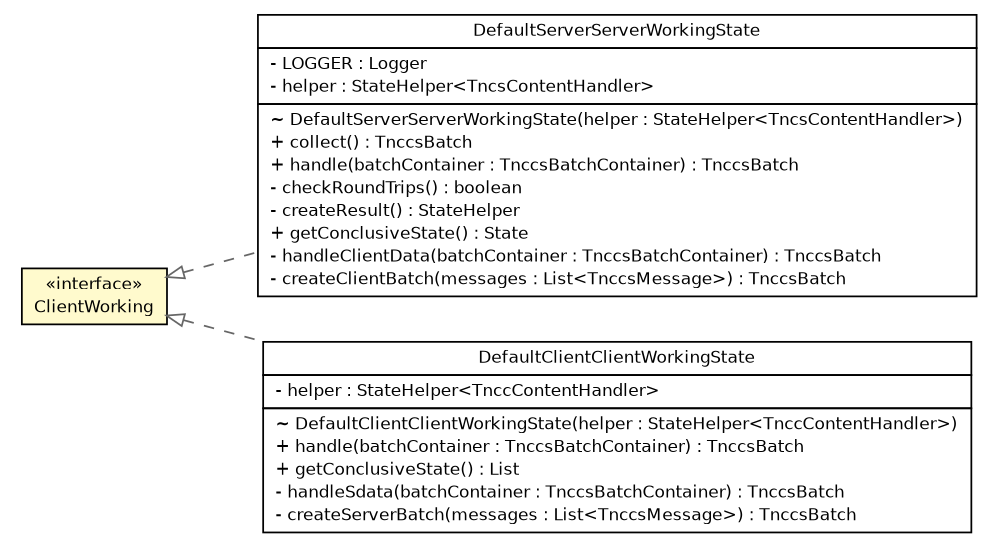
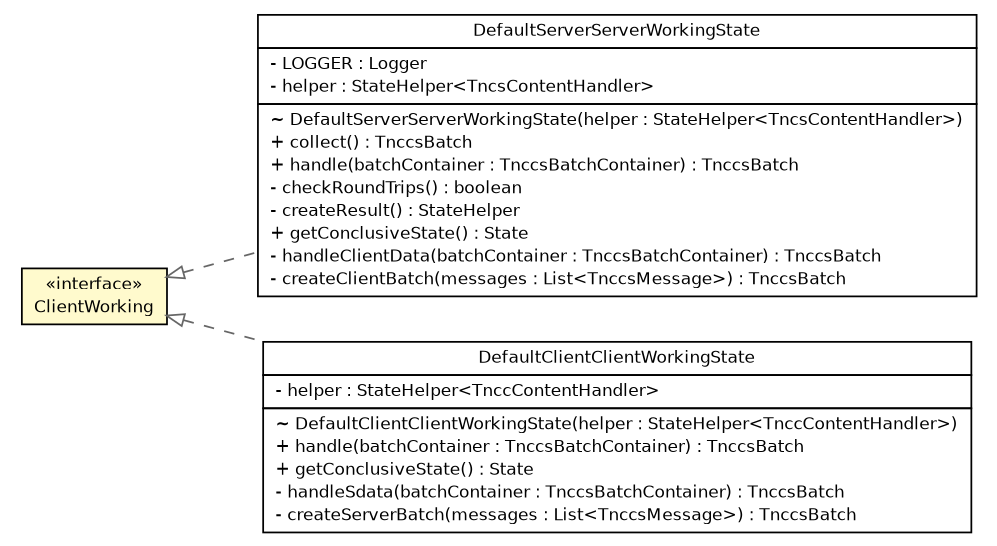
(398, 470) -> (405, 470)
